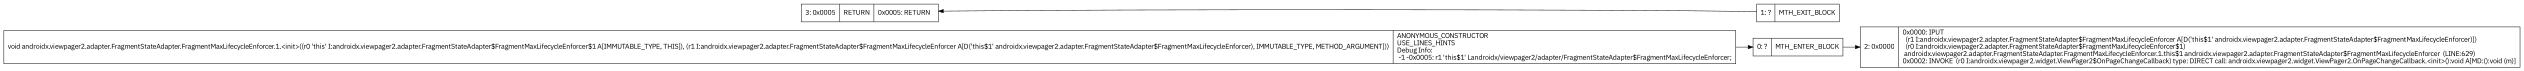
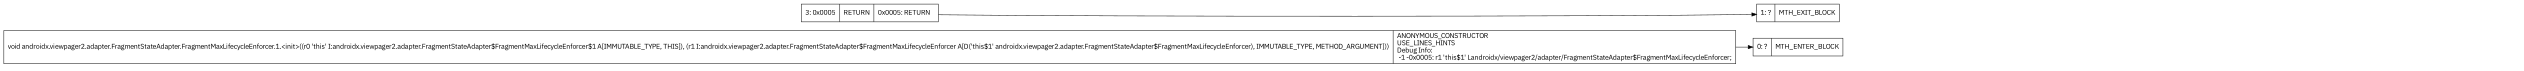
(1350, 10) -> (1345, 16)
(2190, 47) -> none
